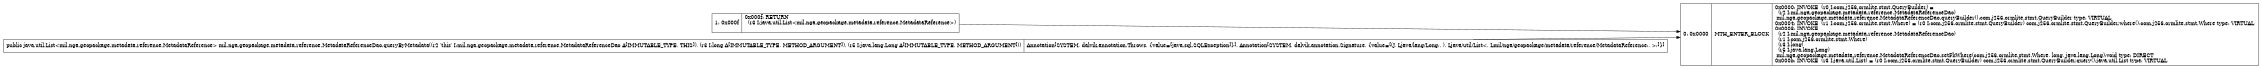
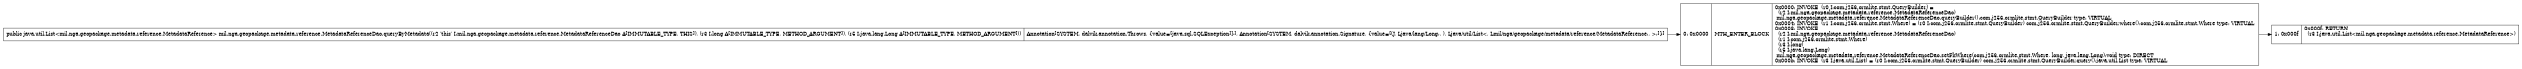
(1318, 28) -> (2263, 34)
